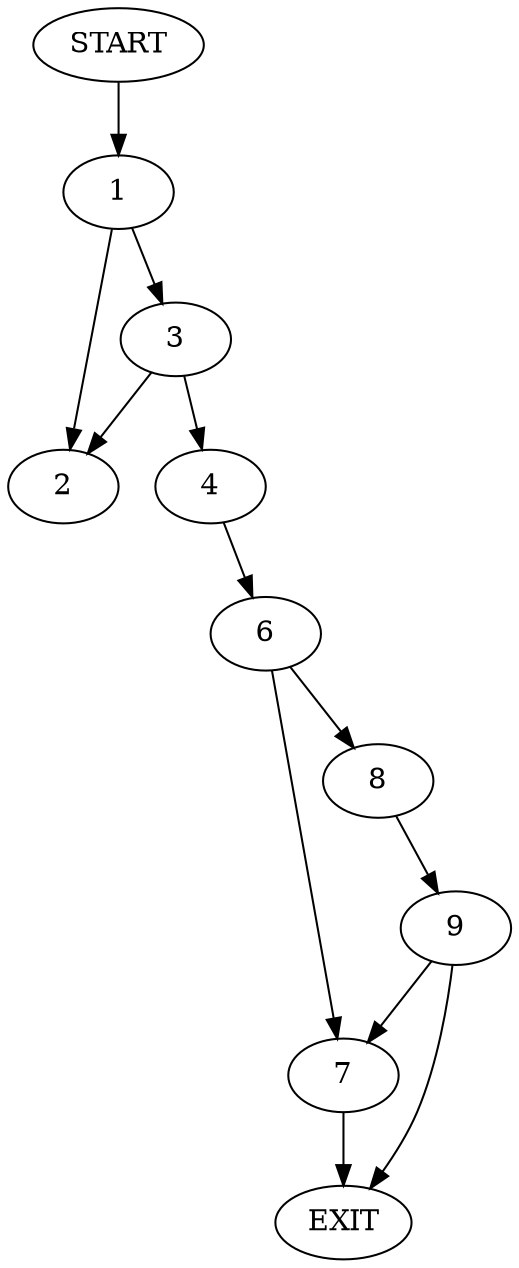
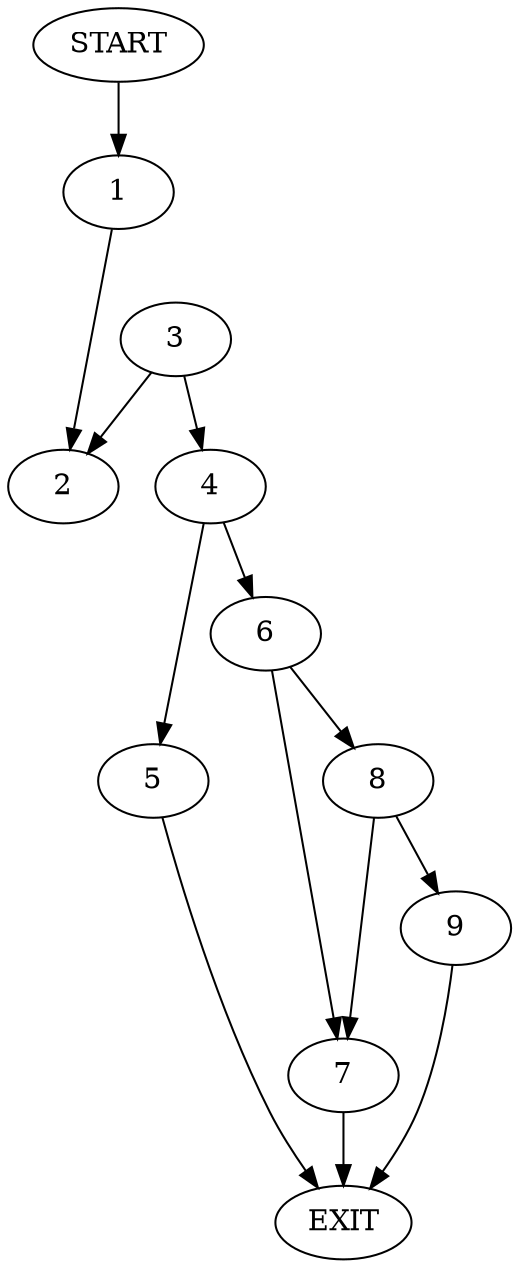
(143, 256) -> none
none -> (153, 781)
(406, 994) -> (362, 918)
